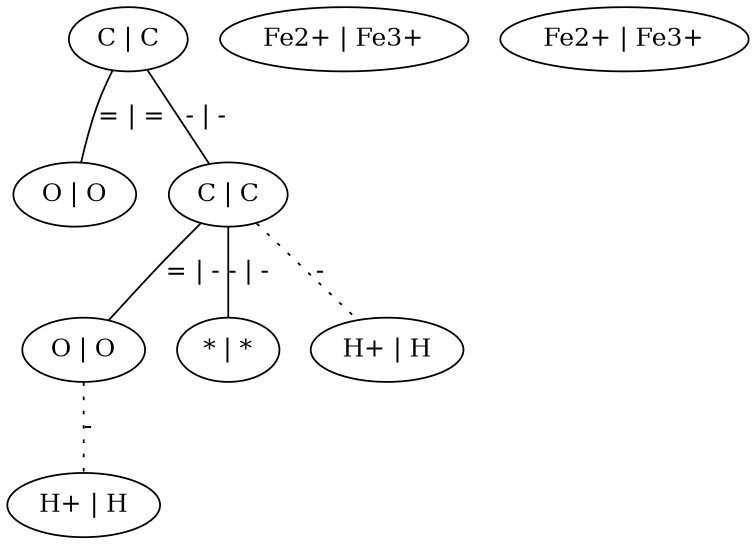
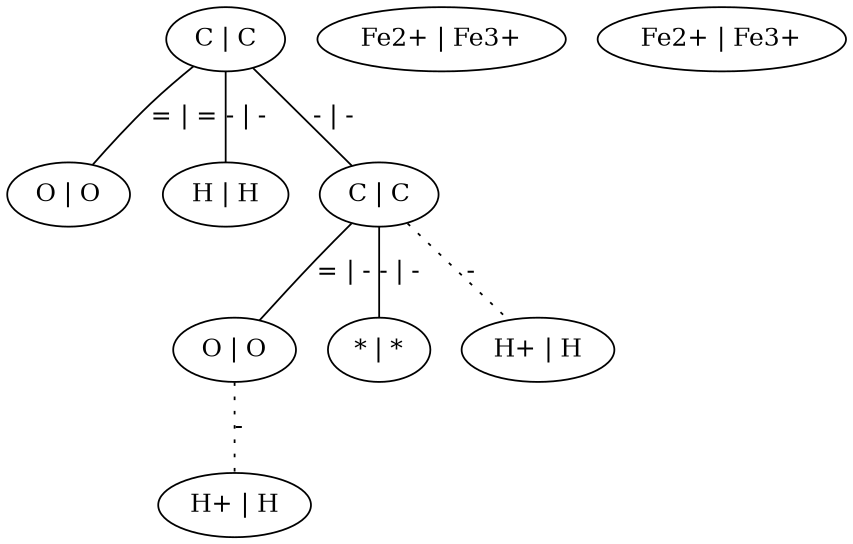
none -> (226, 195)
